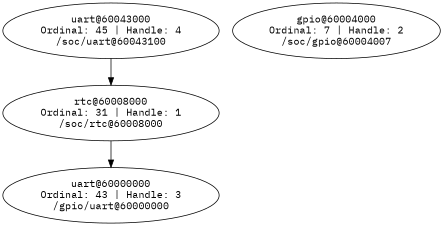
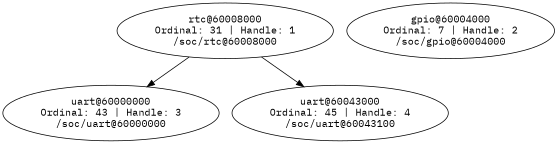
(336, 31) -> (451, 31)
(111, 68) -> (280, 70)
(111, 195) -> (111, 113)
